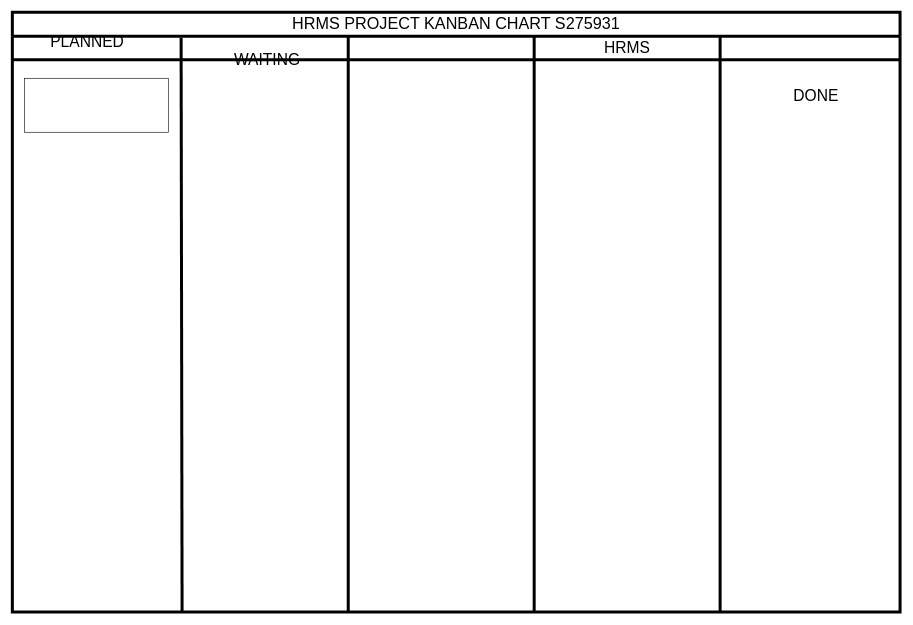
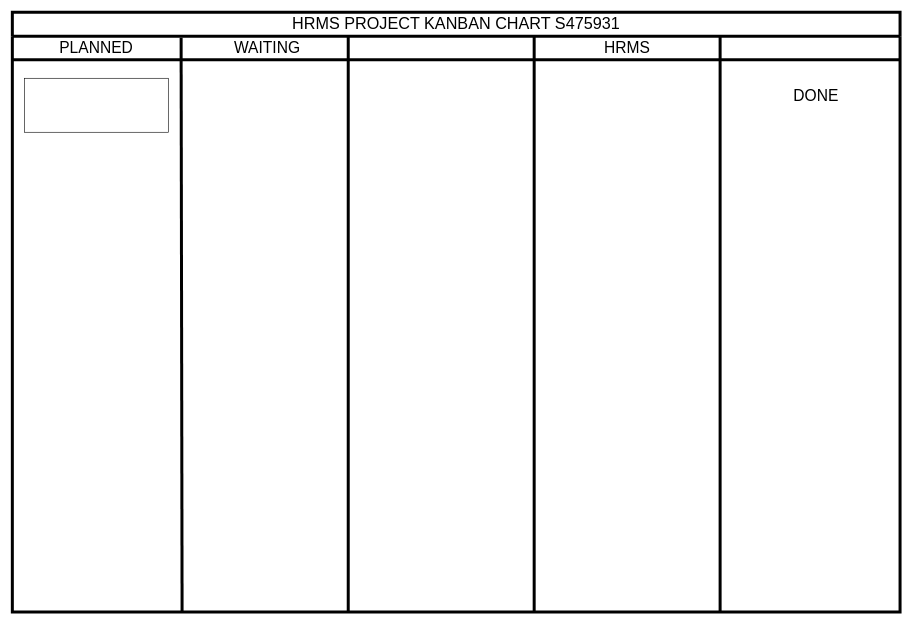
(456, 24) -> (456, 24)
(87, 42) -> (96, 48)
(267, 60) -> (267, 48)
